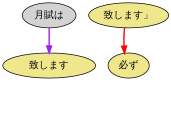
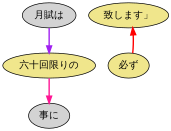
(124, 37) -> (133, 44)
(49, 66) -> (49, 66)
none -> (49, 116)
